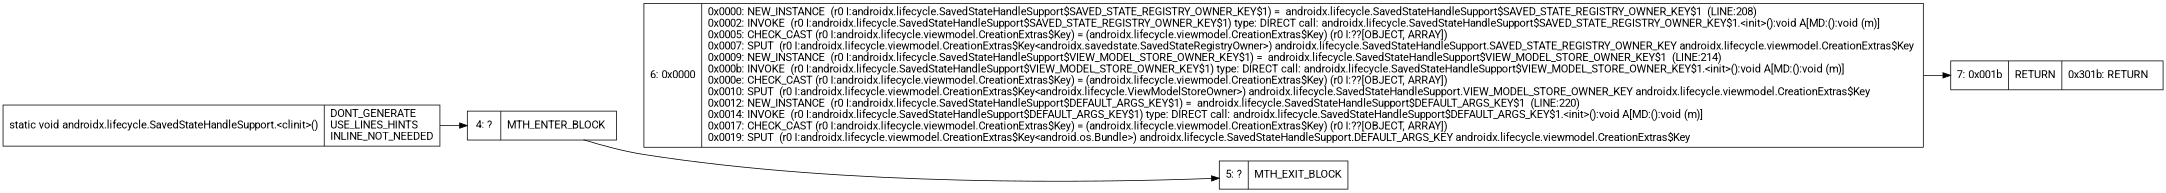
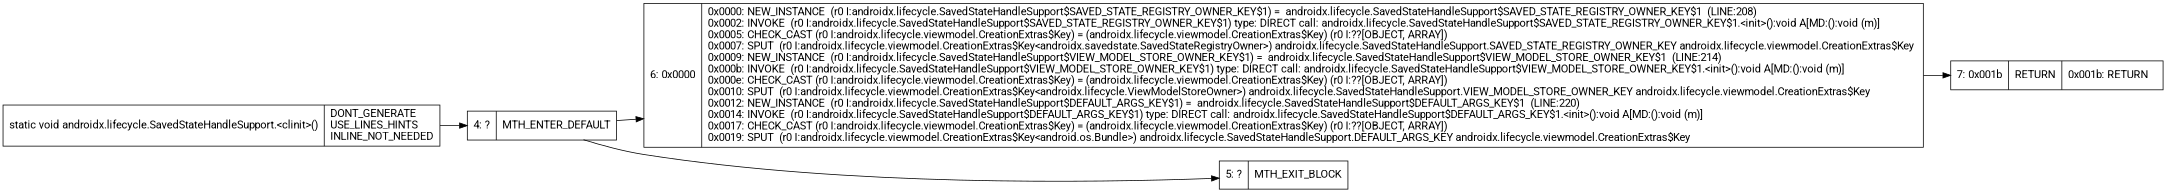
(2112, 75) -> (2112, 75)
none -> (626, 120)
(556, 125) -> (556, 125)
